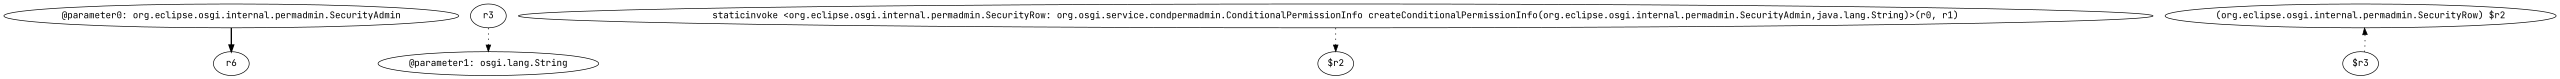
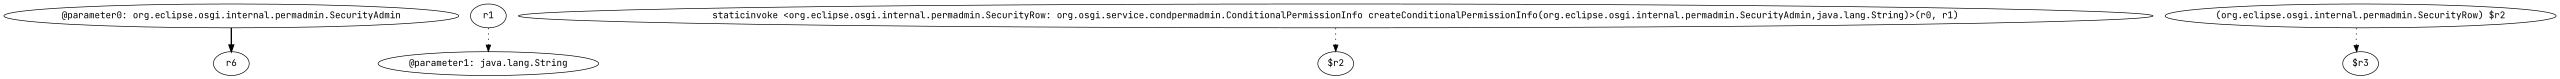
(488, 16) -> (488, 16)
(2365, 43) -> (2356, 37)
(488, 64) -> (488, 64)
